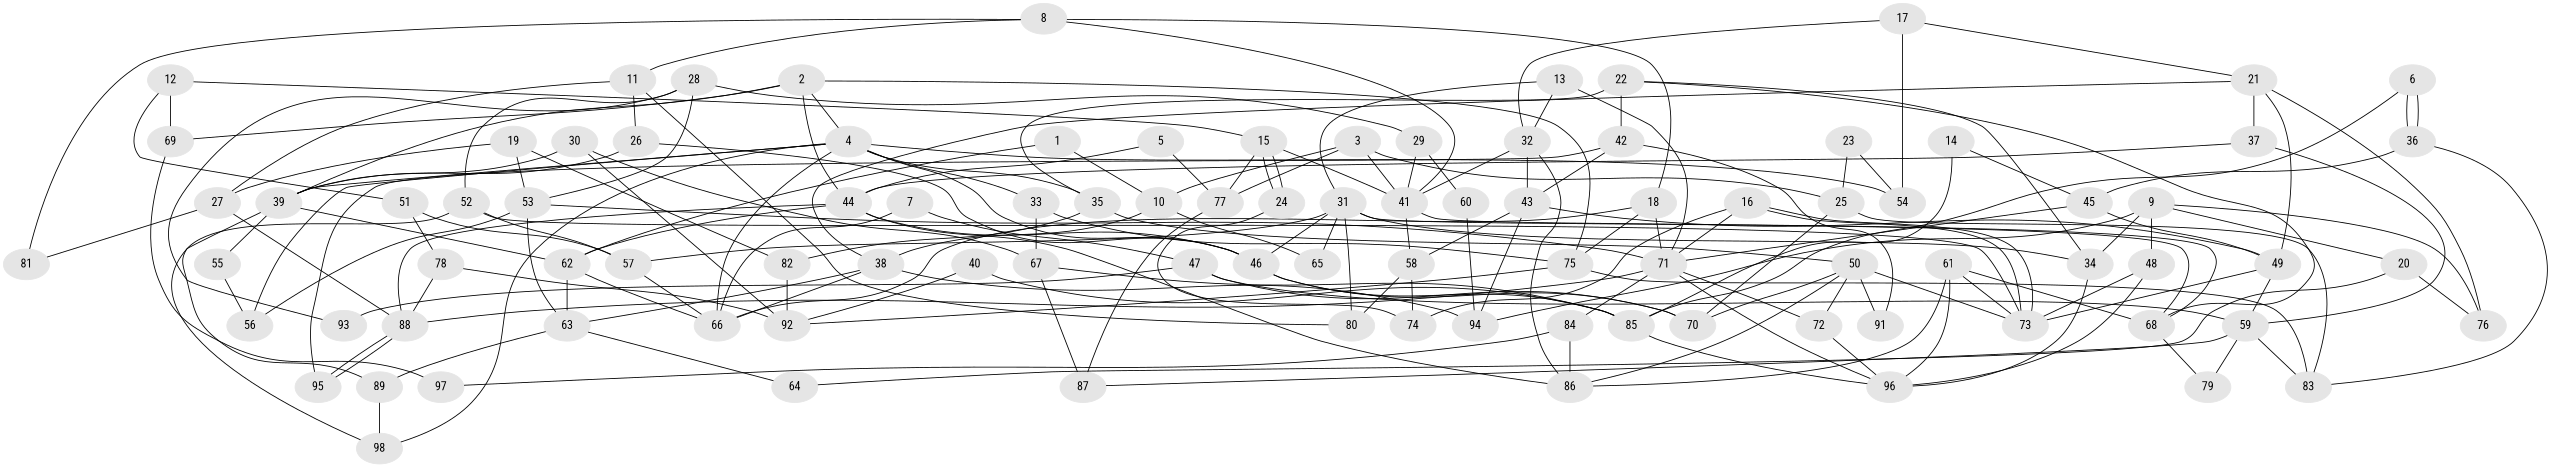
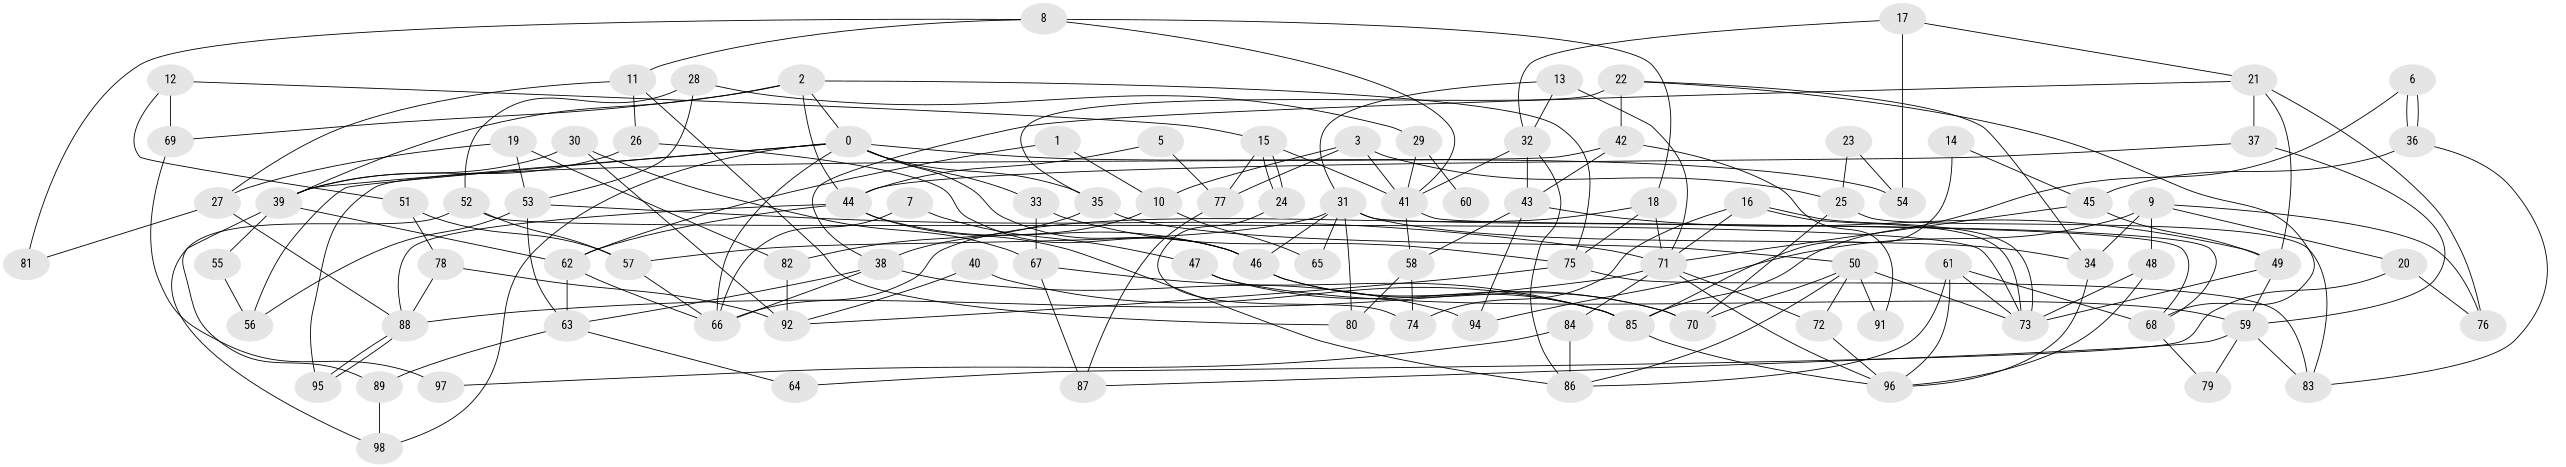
(849, 142) -> (849, 142)
(1471, 264) -> none
(344, 326) -> none
